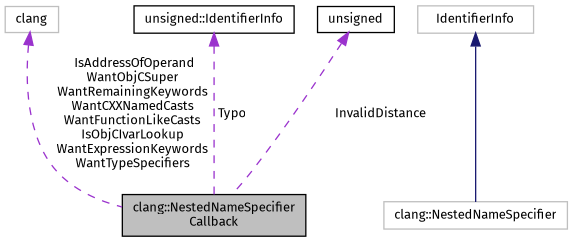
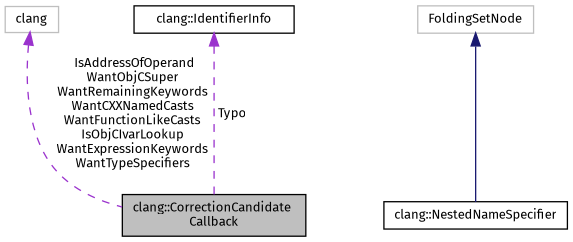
(214, 20) -> (214, 20)
(356, 20) -> none
(476, 20) -> (476, 20)
(214, 215) -> (214, 215)
(476, 215) -> (476, 215)
